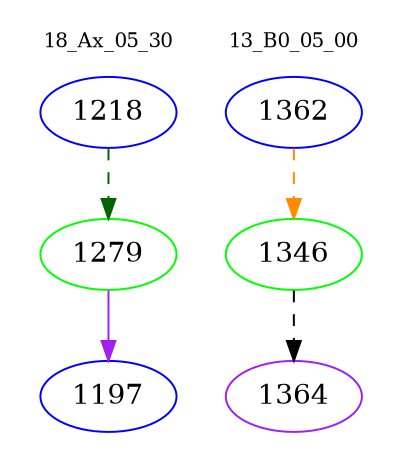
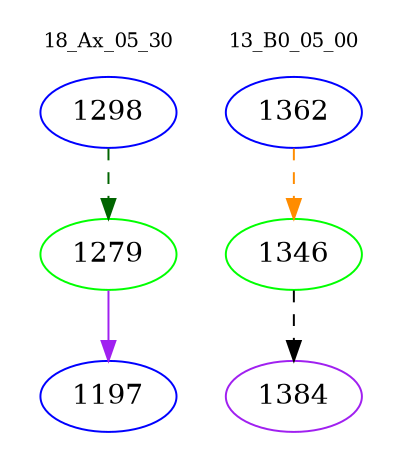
(108, 112) -> (108, 112)
(294, 396) -> (294, 396)
